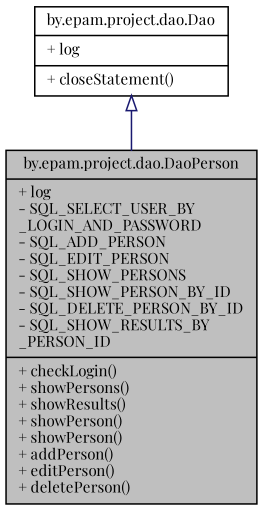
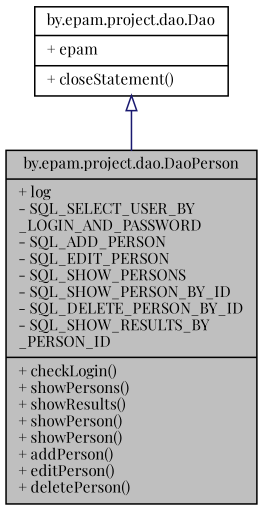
(63, 50) -> (73, 50)
